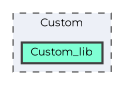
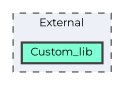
(62, 23) -> (62, 23)
